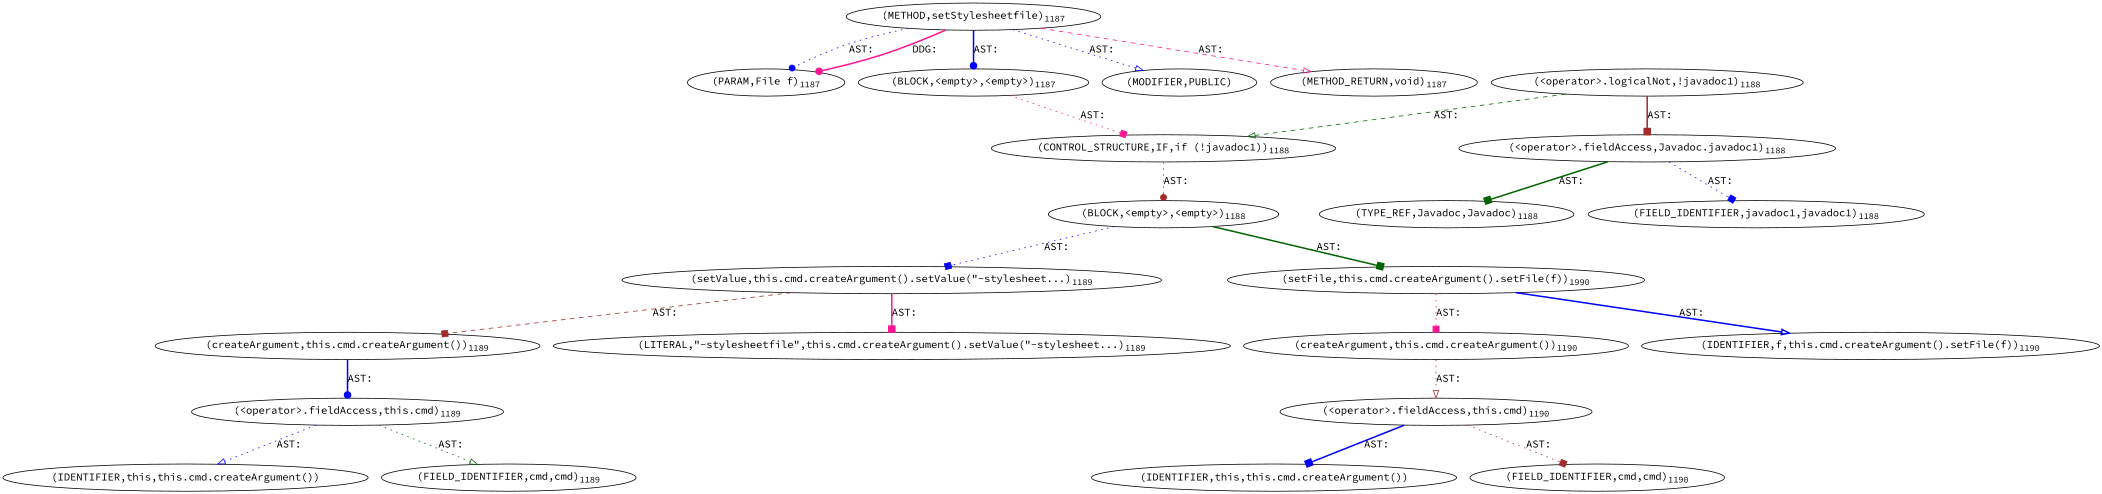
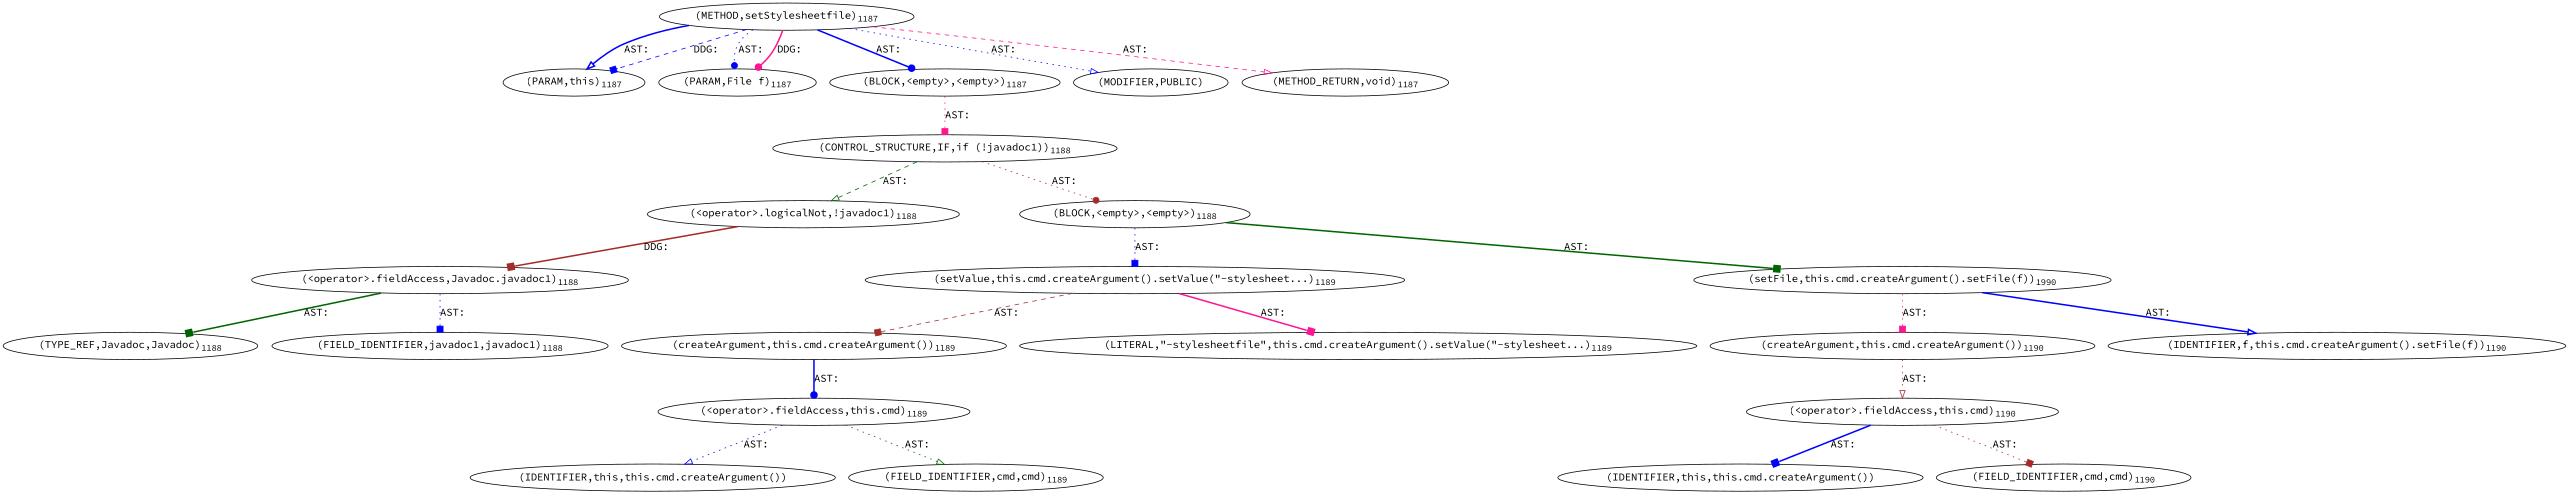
none -> (574, 83)
(1410, 115) -> (878, 180)
(1663, 115) -> (660, 247)
